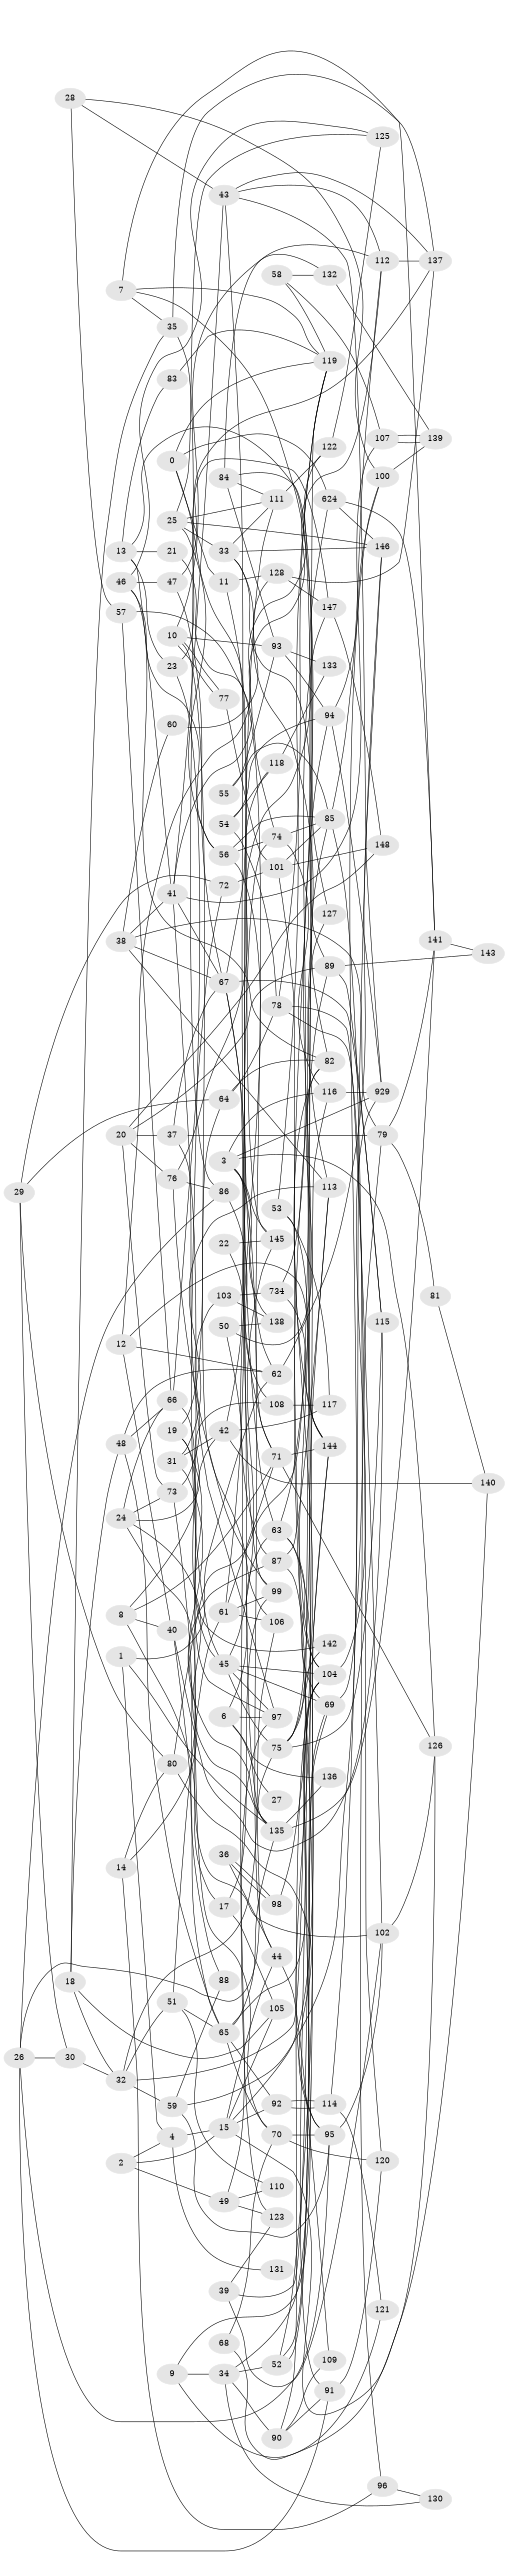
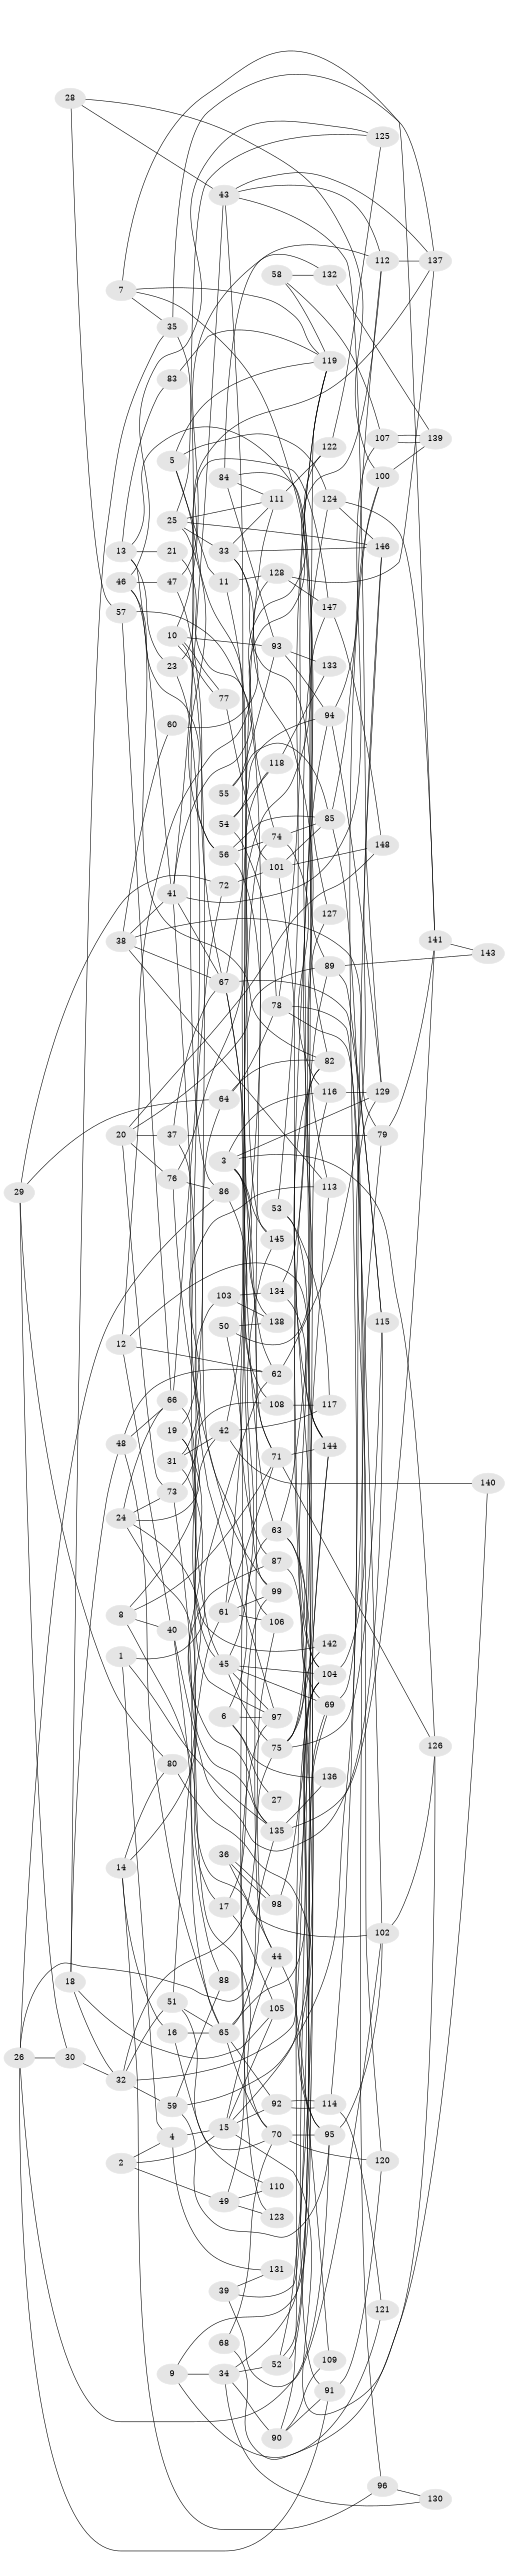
(172, 461) -> (172, 461)
(330, 500) -> (330, 500)
(383, 1092) -> (383, 1092)
(224, 1244) -> none
(277, 1292) -> (277, 1292)
(435, 1296) -> none
(313, 1377) -> none
(277, 1497) -> none
none -> (172, 2033)
(253, 2251) -> (250, 2281)
